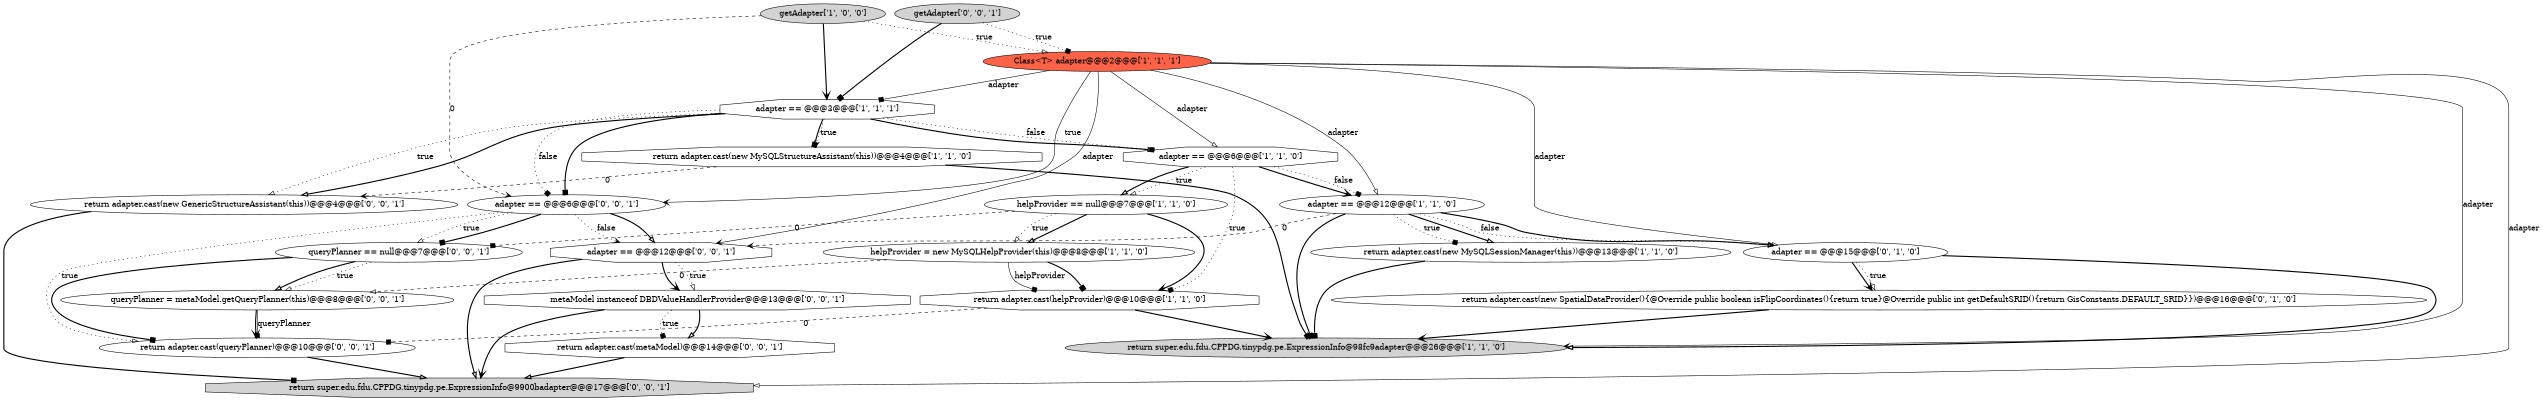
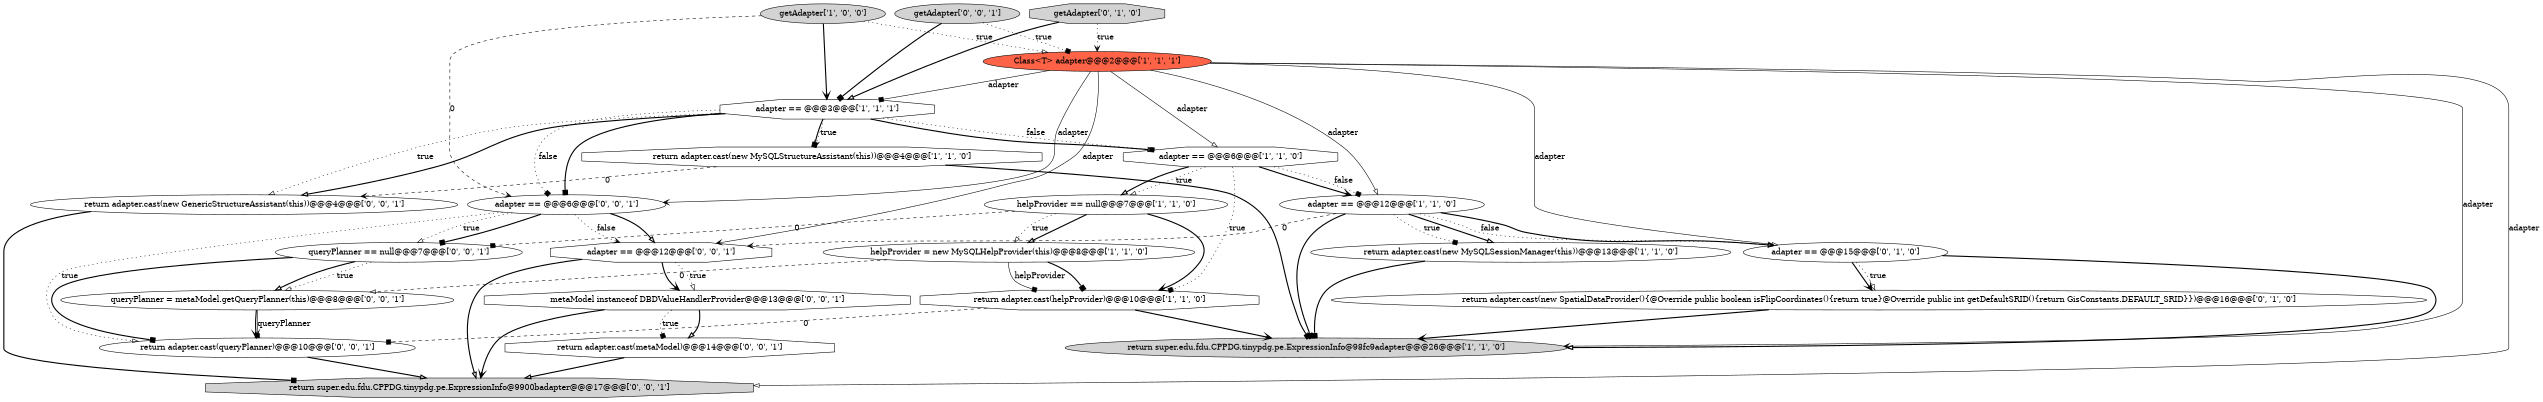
none -> (1097, 14)
(1073, 133) -> (1073, 133)
